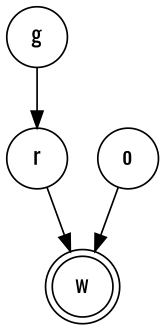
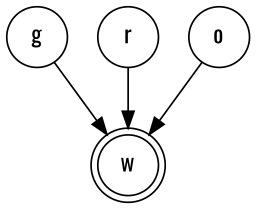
(37, 90) -> (76, 92)
